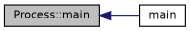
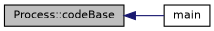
(52, 16) -> (64, 16)
